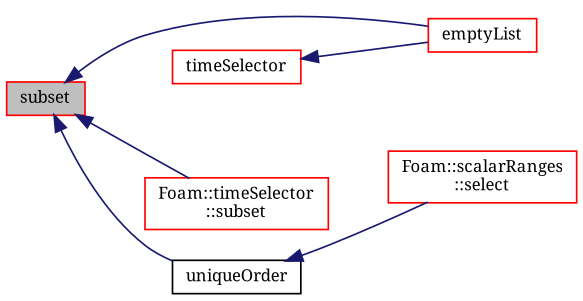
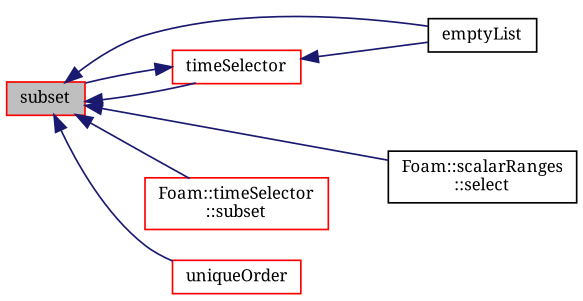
(482, 35) -> (482, 35)
none -> (120, 75)
none -> (149, 93)
(482, 177) -> (482, 177)
(365, 230) -> (245, 134)
(237, 277) -> (237, 277)
